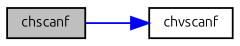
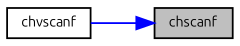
(108, 23) -> (113, 23)
